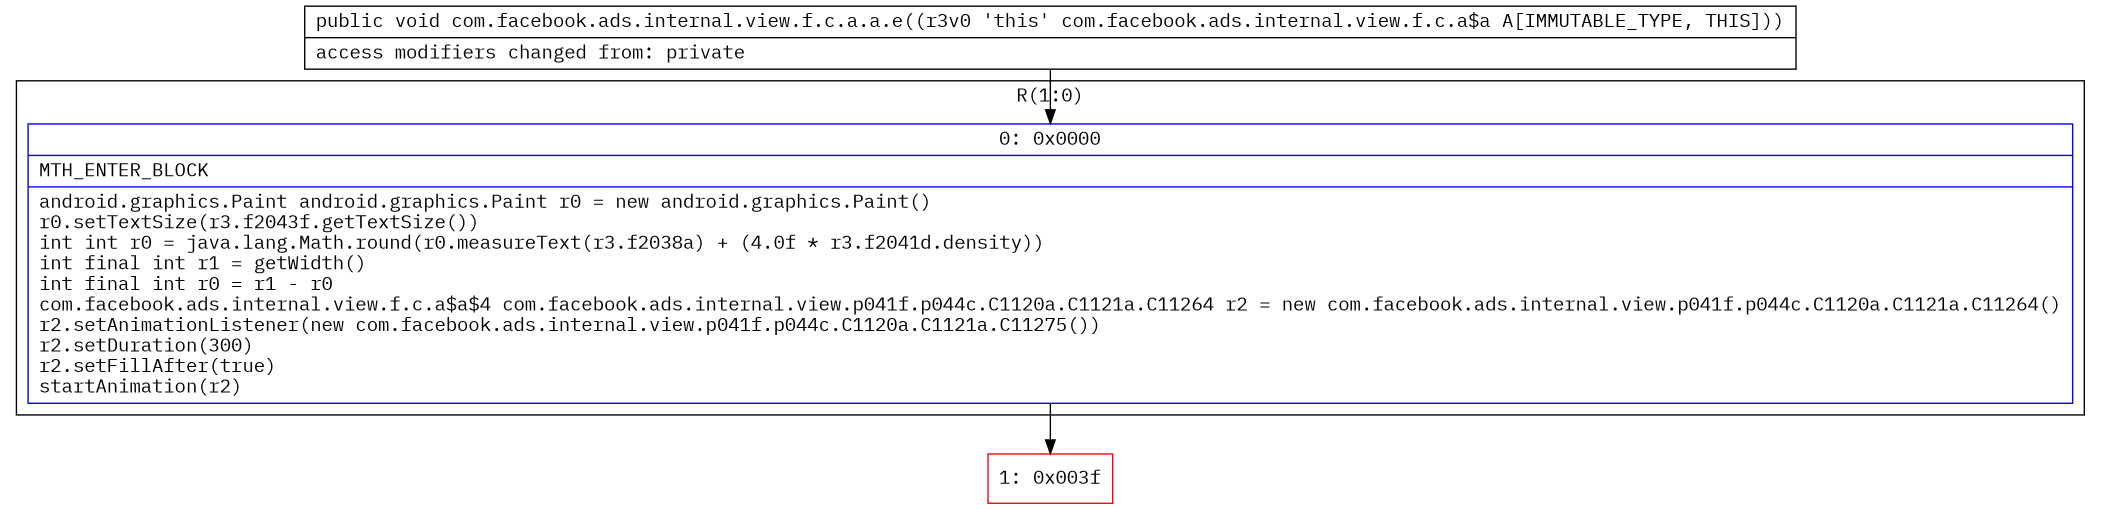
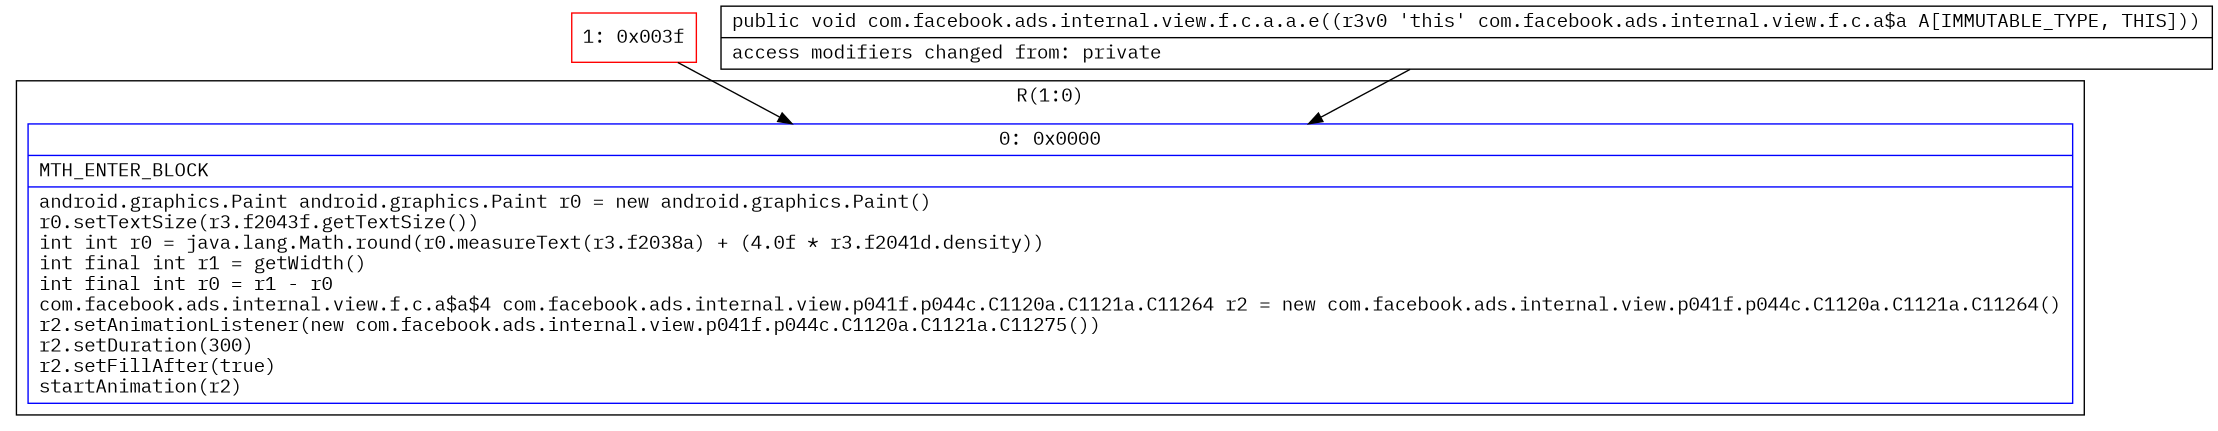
(1050, 423) -> (729, 90)
